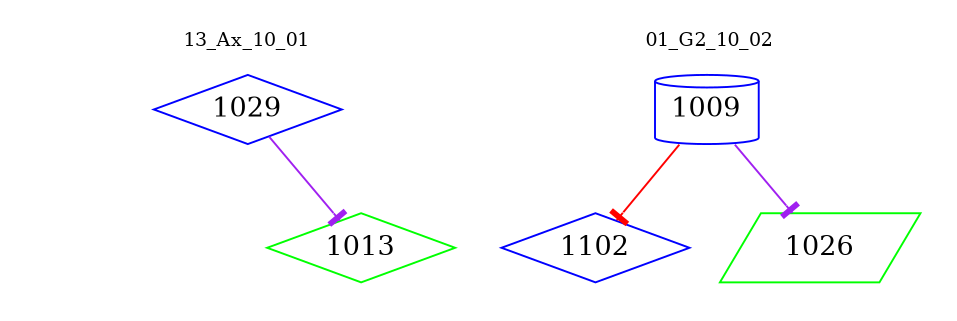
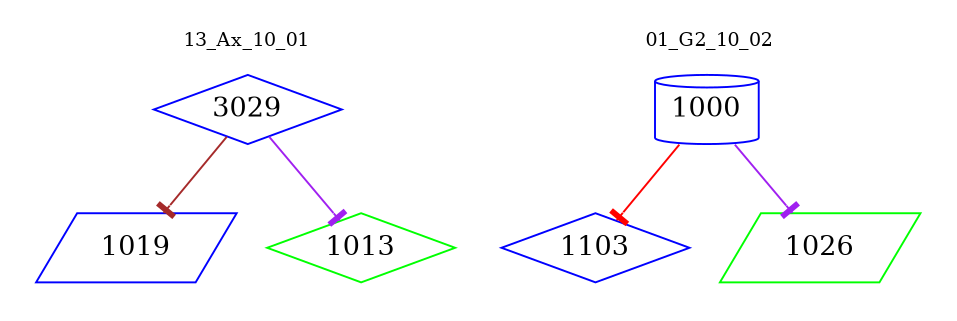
(248, 109) -> (248, 109)
(707, 109) -> (707, 109)
none -> (136, 248)
(595, 248) -> (595, 248)
